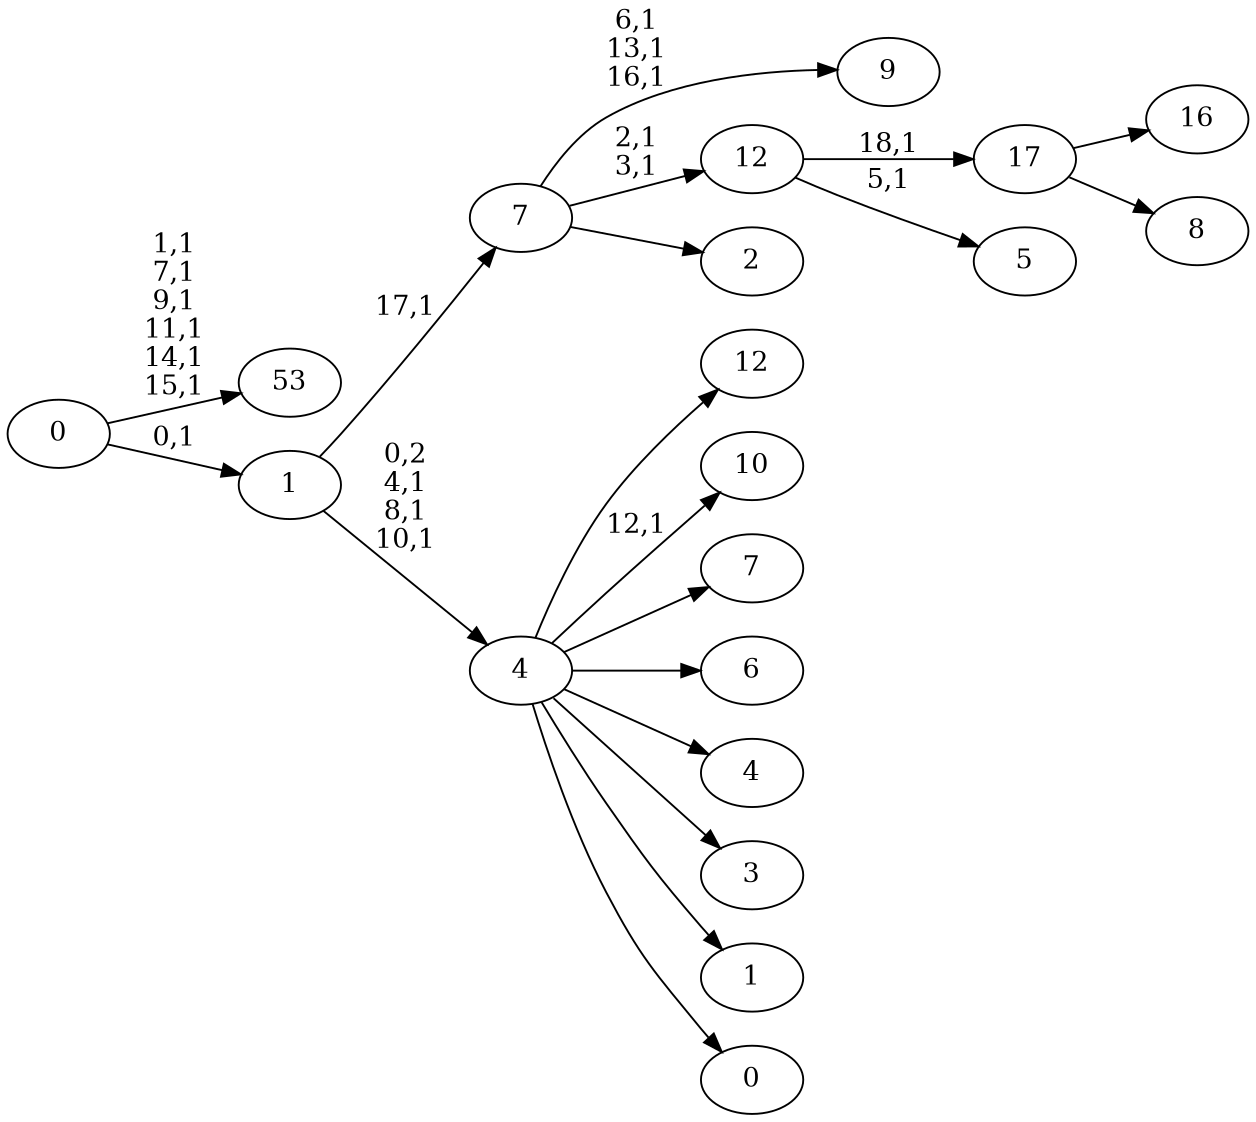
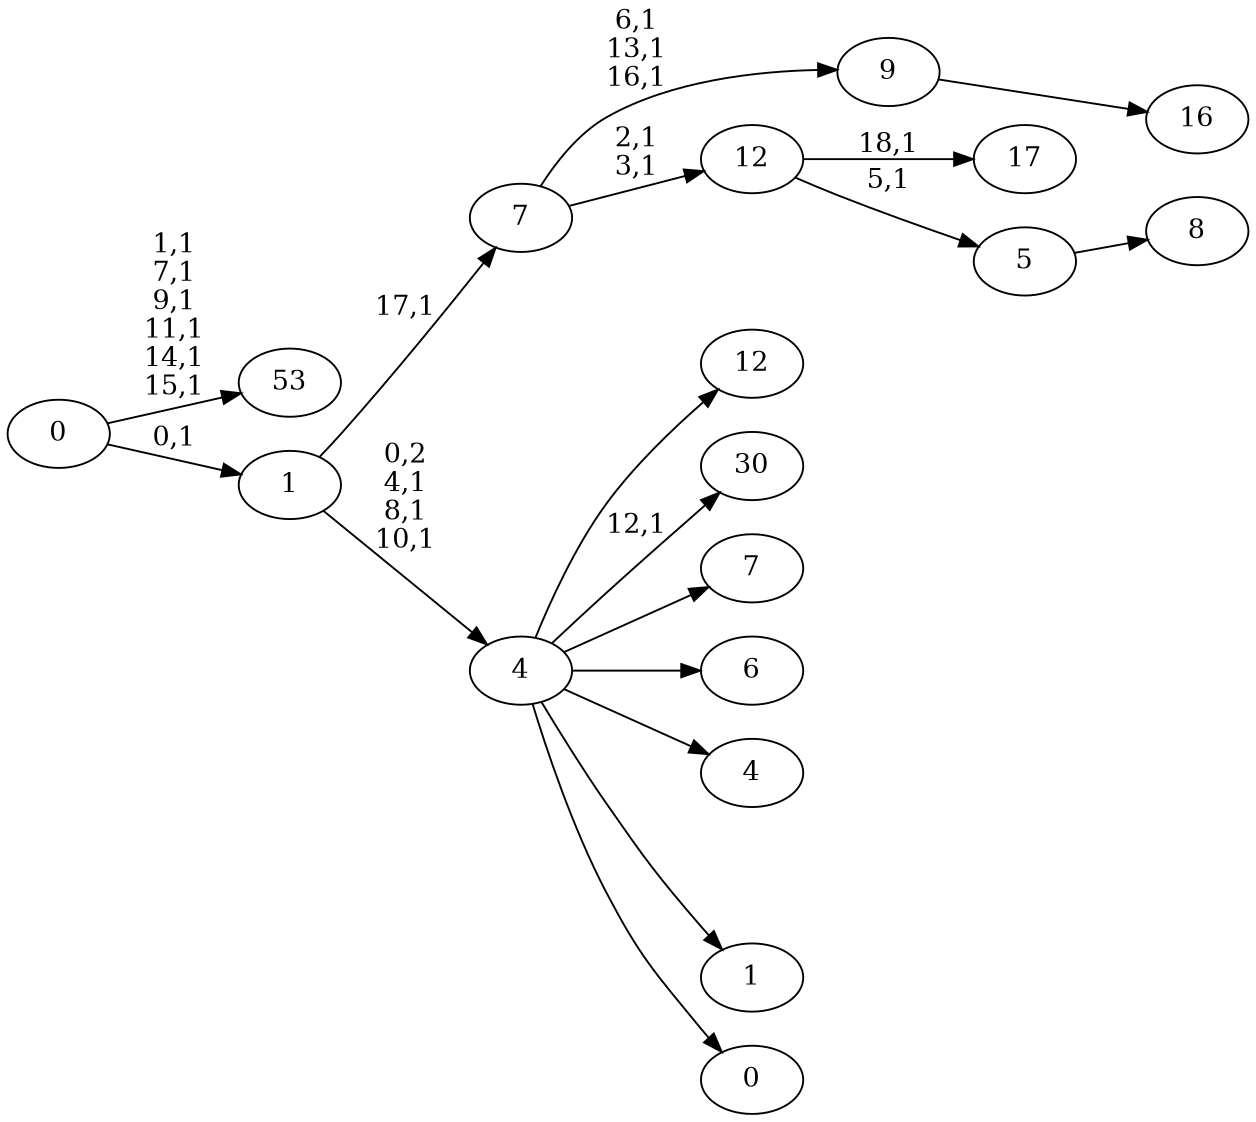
(1102, 141) -> (1033, 94)
(1103, 191) -> (1102, 248)
(752, 261) -> none
(752, 466) -> (752, 466)
(752, 875) -> none
